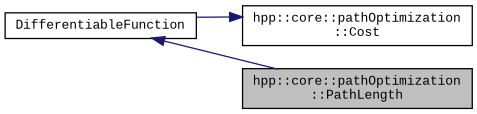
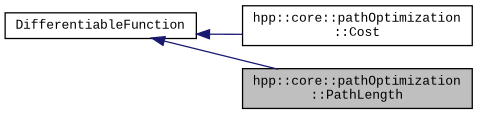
(213, 17) -> (226, 34)
